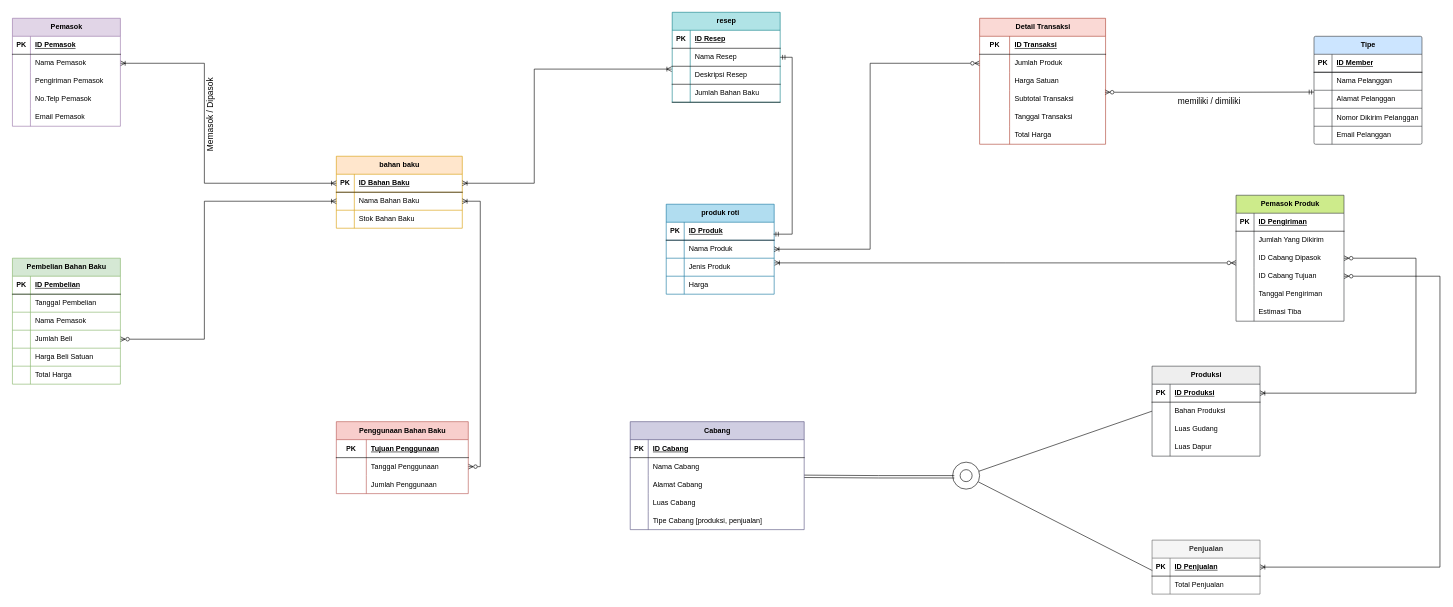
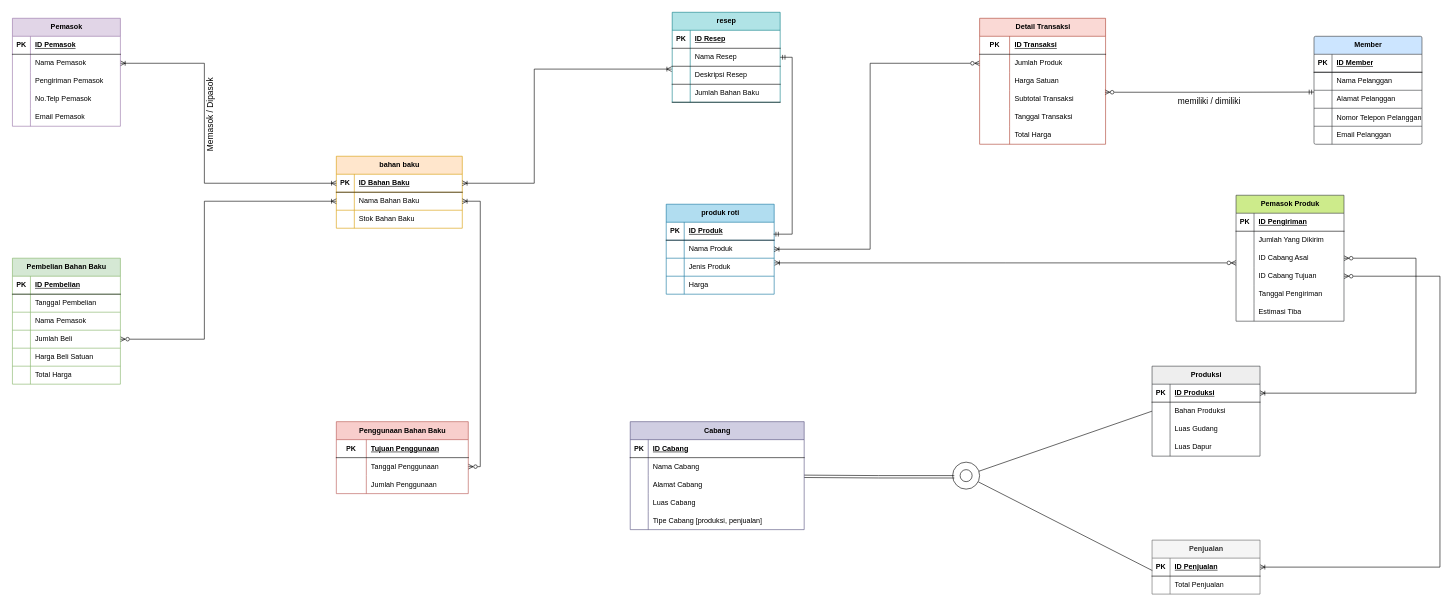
(1369, 45) -> (1369, 45)
(1378, 118) -> (1379, 118)
(1291, 258) -> (1285, 258)
